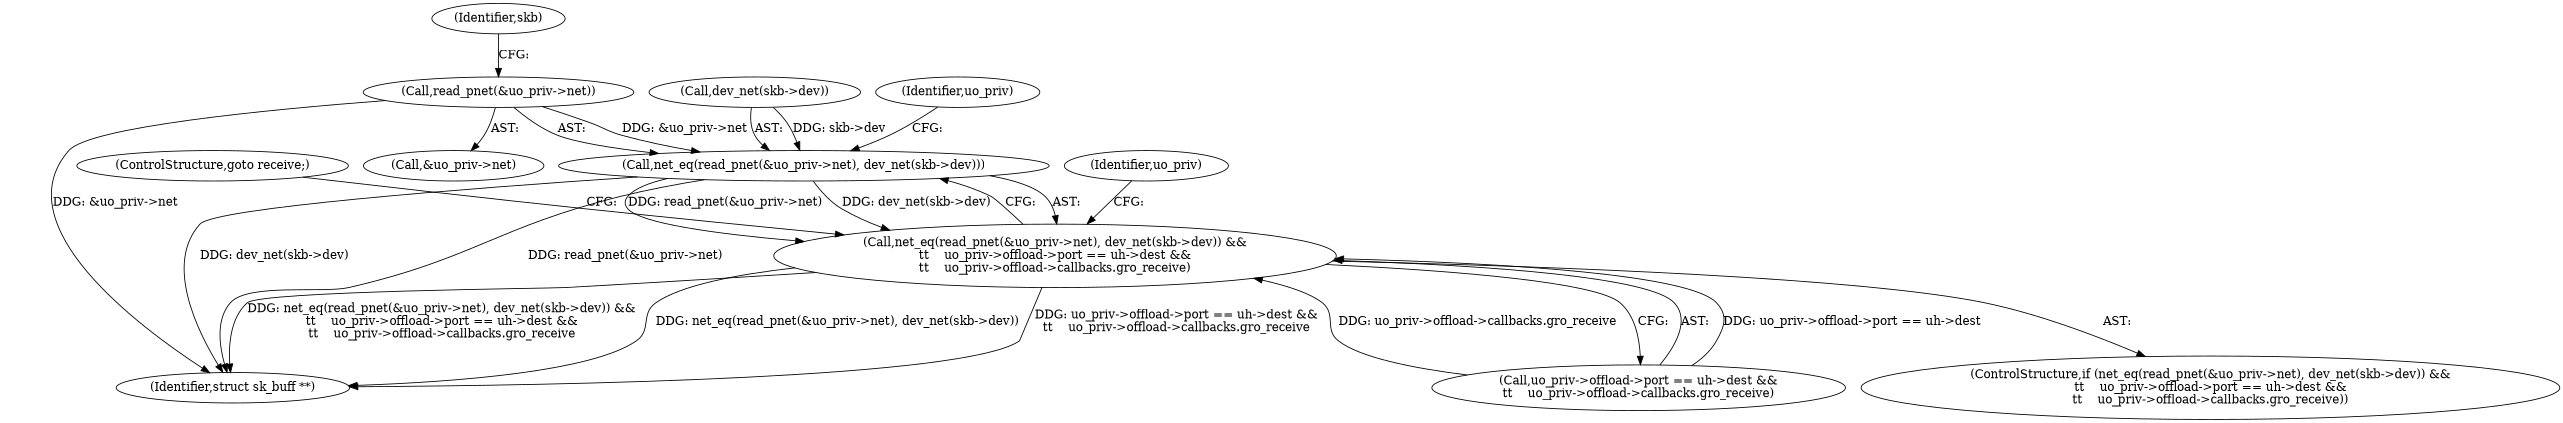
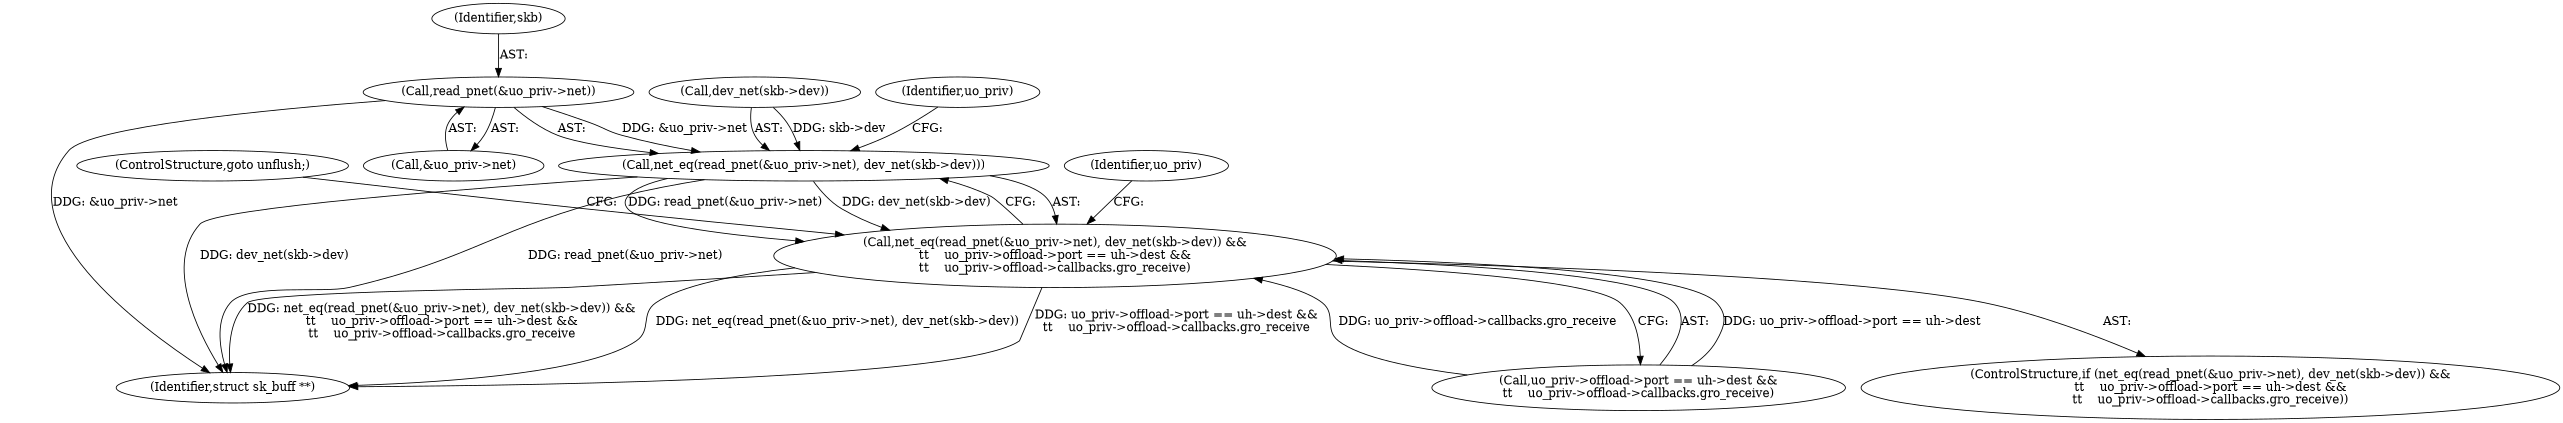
(516, 55) -> (516, 55)
none -> (446, 130)
(213, 166) -> (213, 166)
